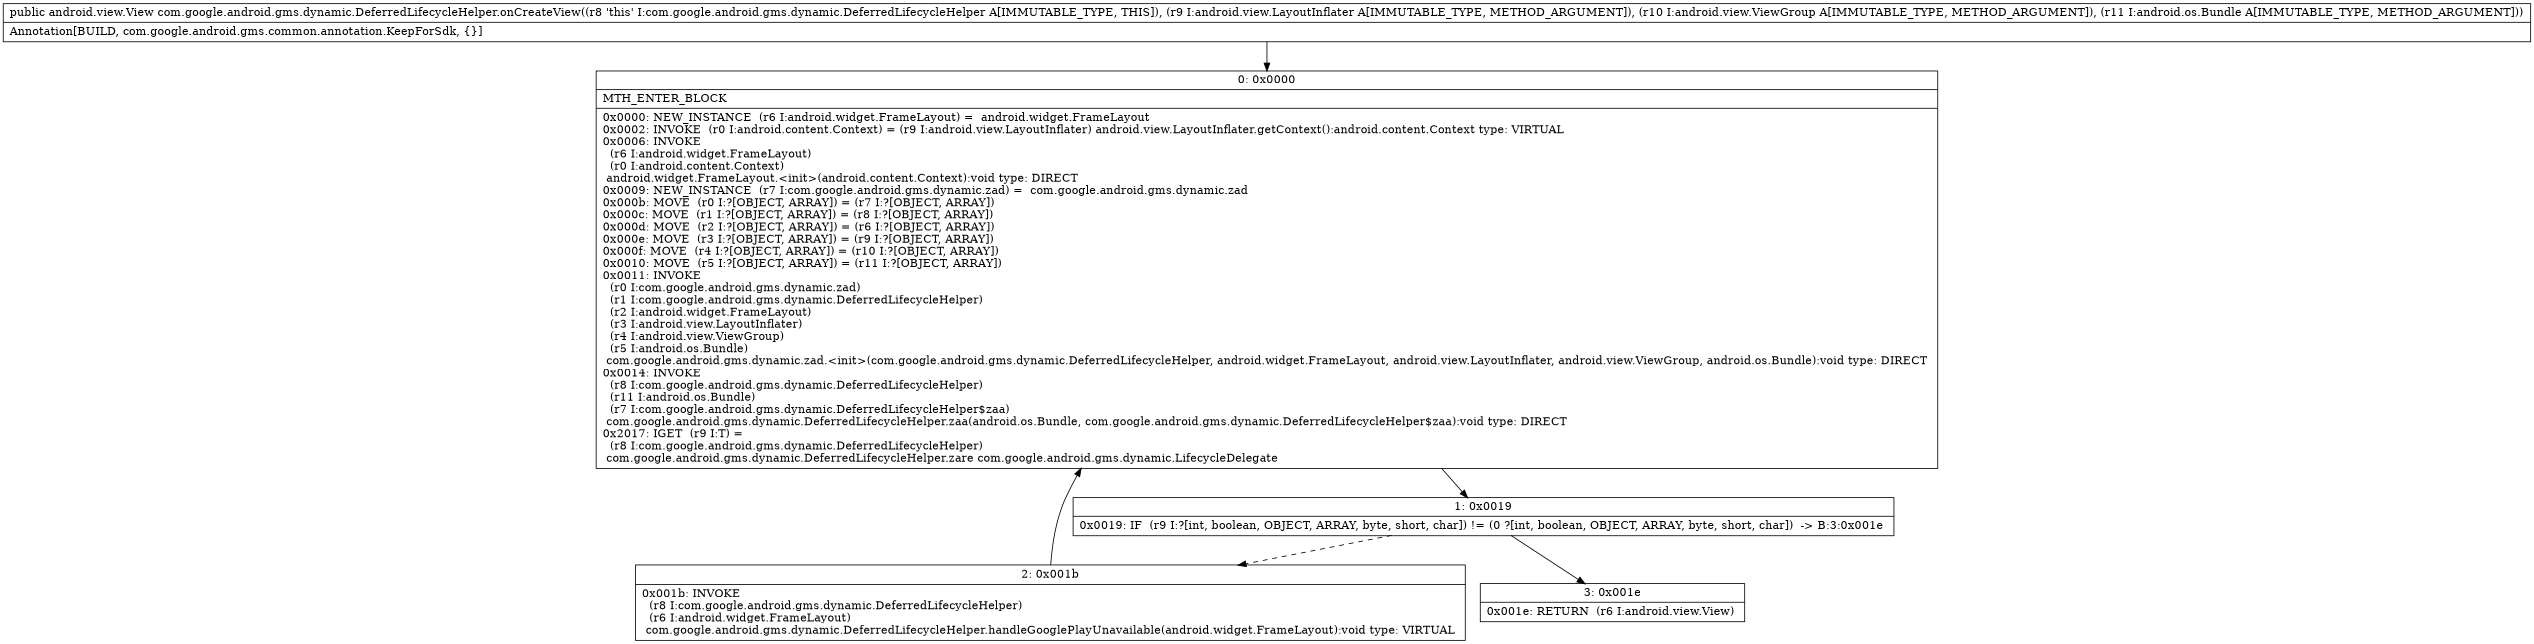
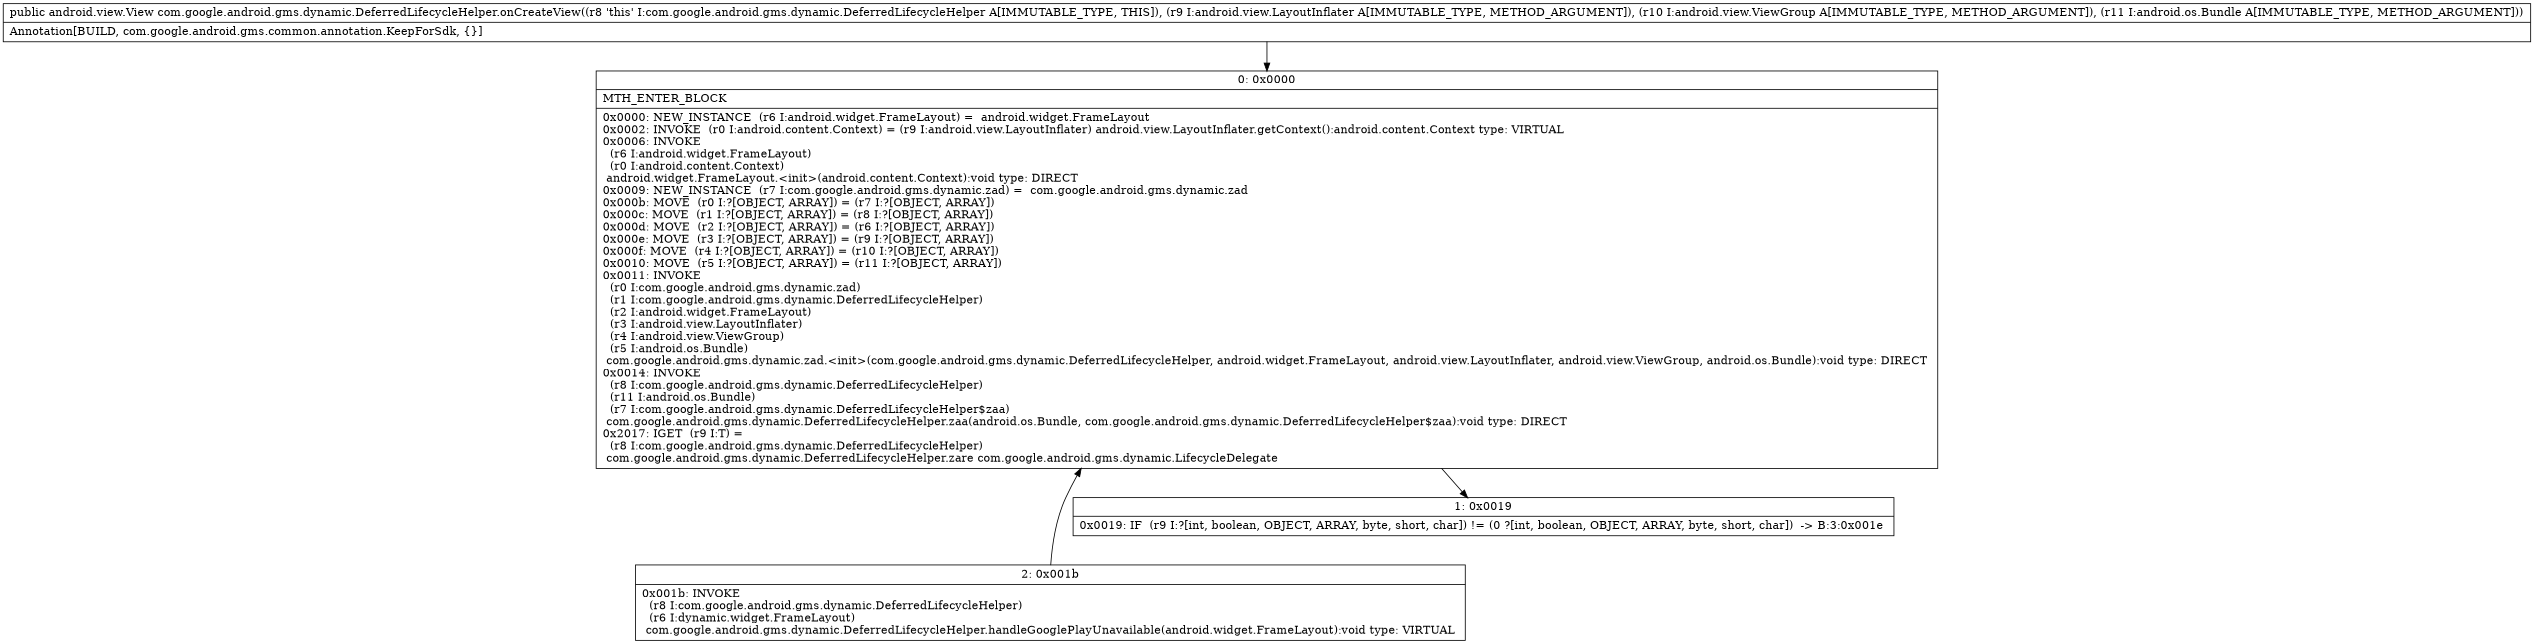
(1319, 550) -> none
(1612, 603) -> none
(747, 618) -> (749, 618)
